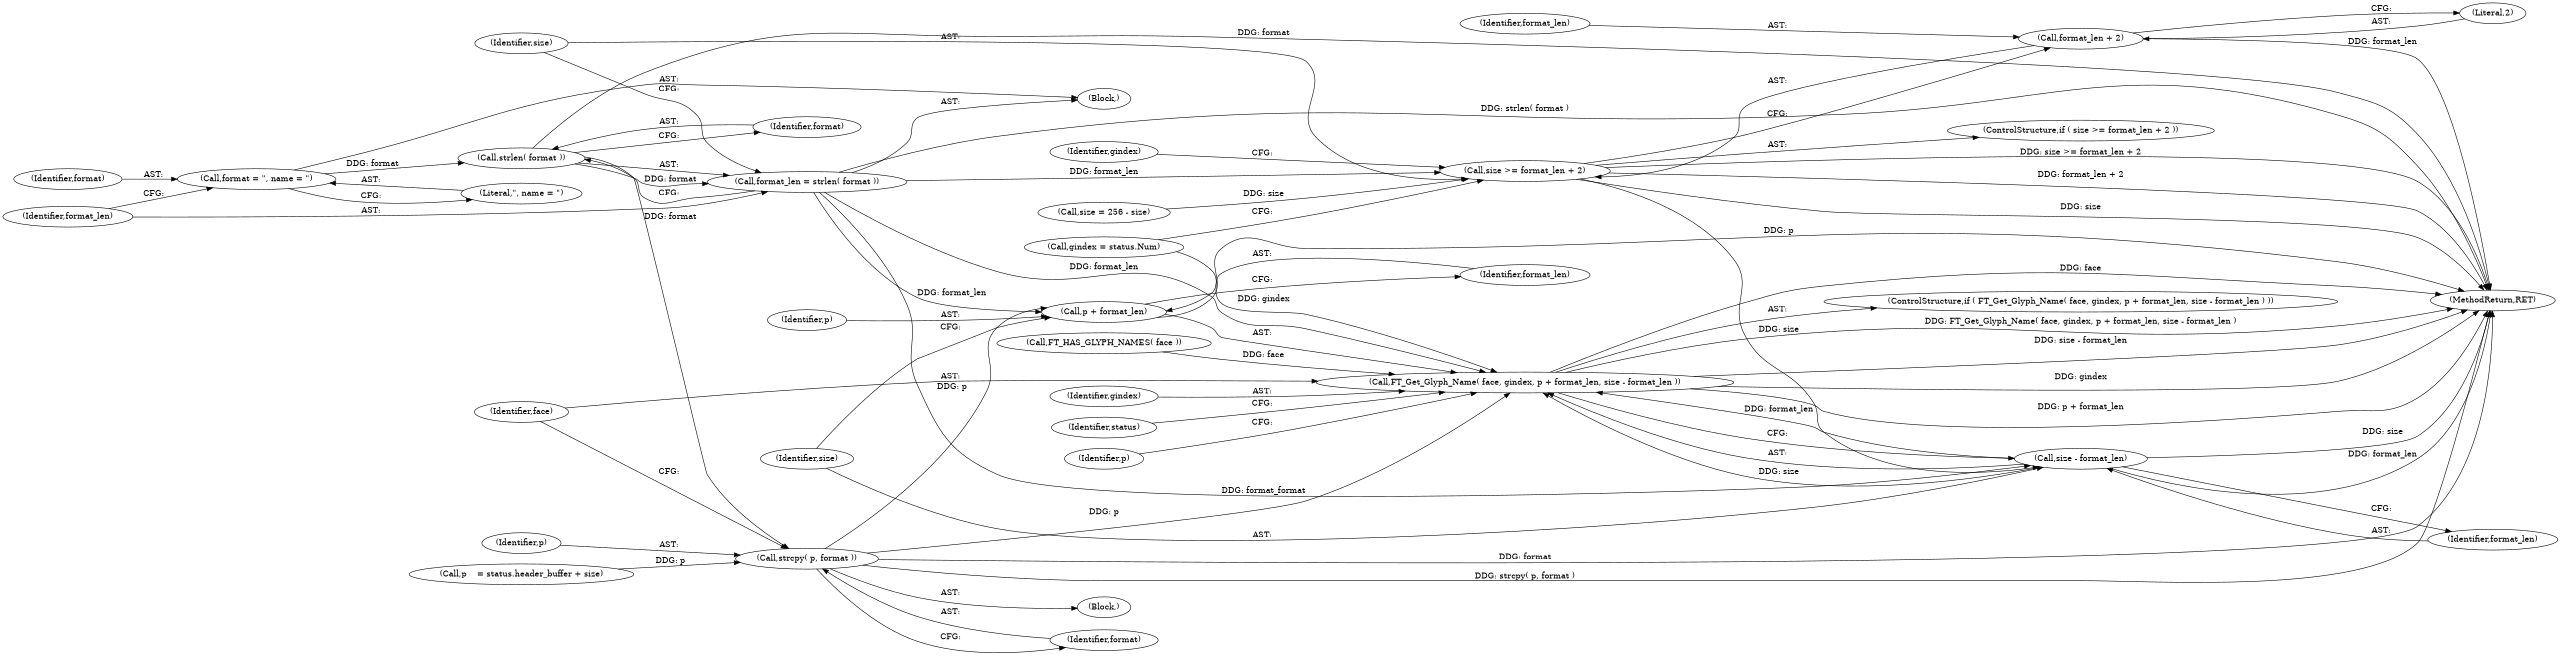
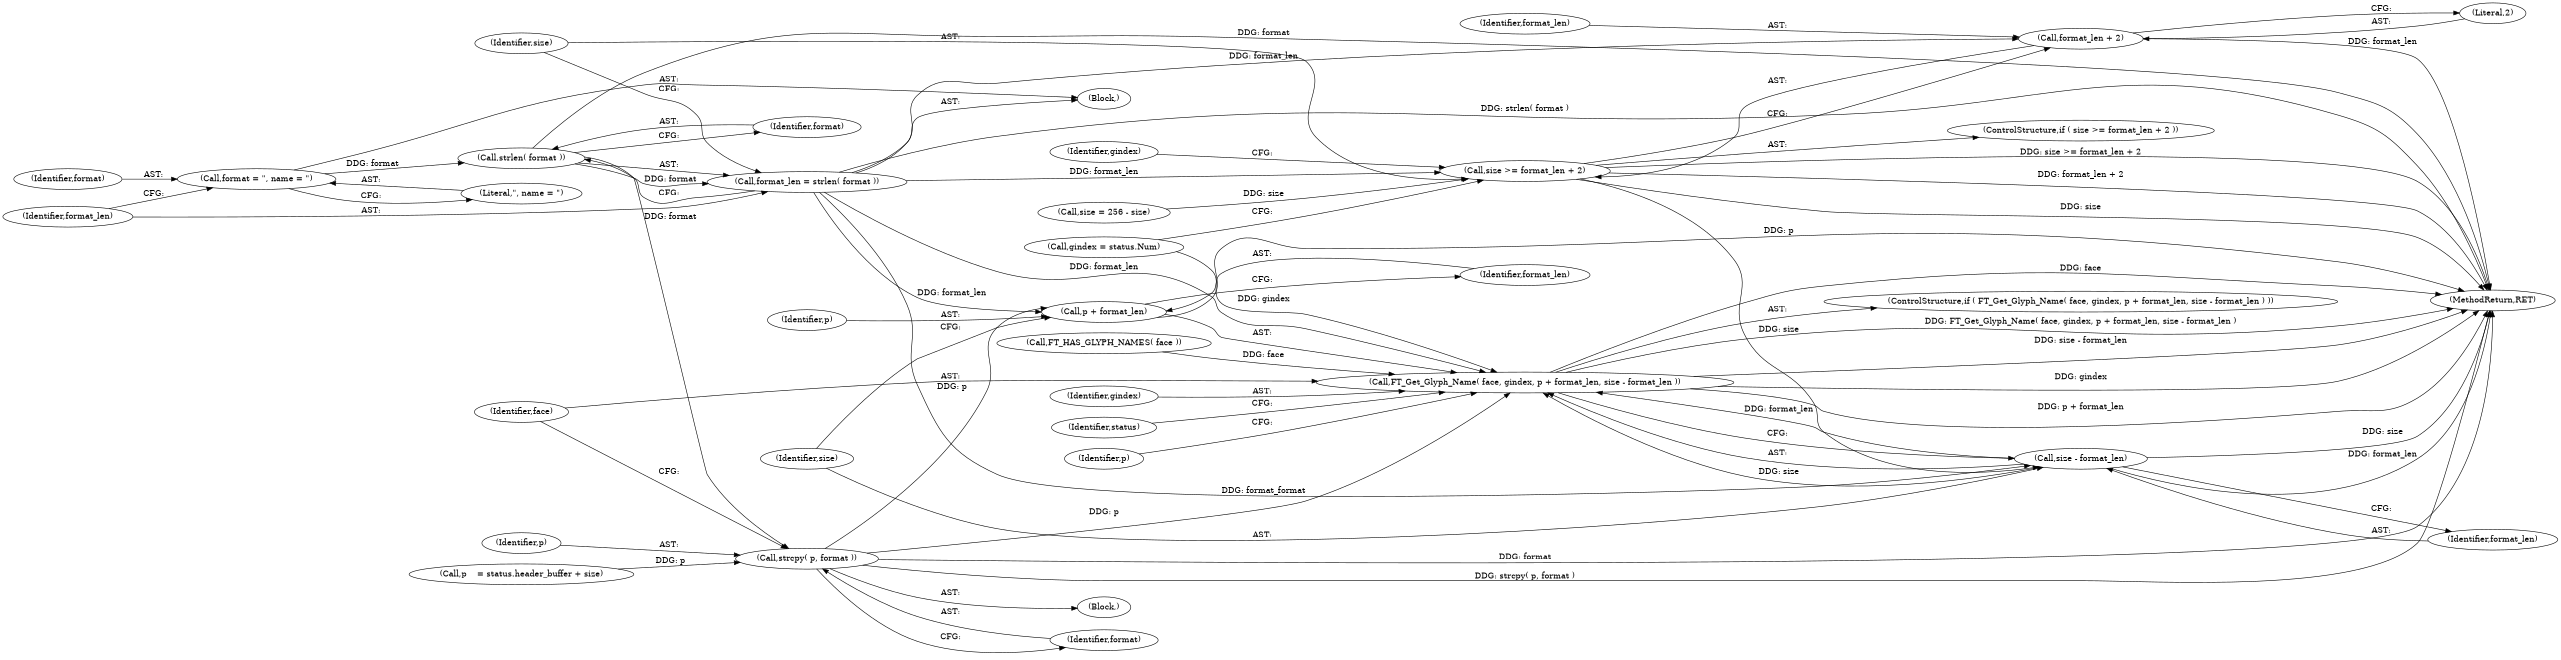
none -> (1407, 55)
